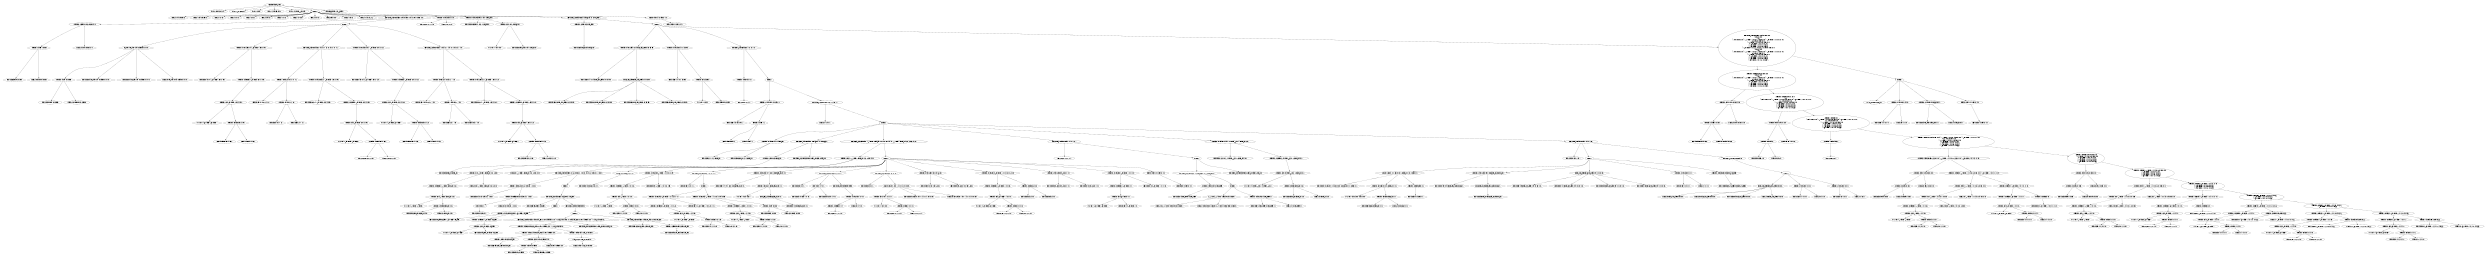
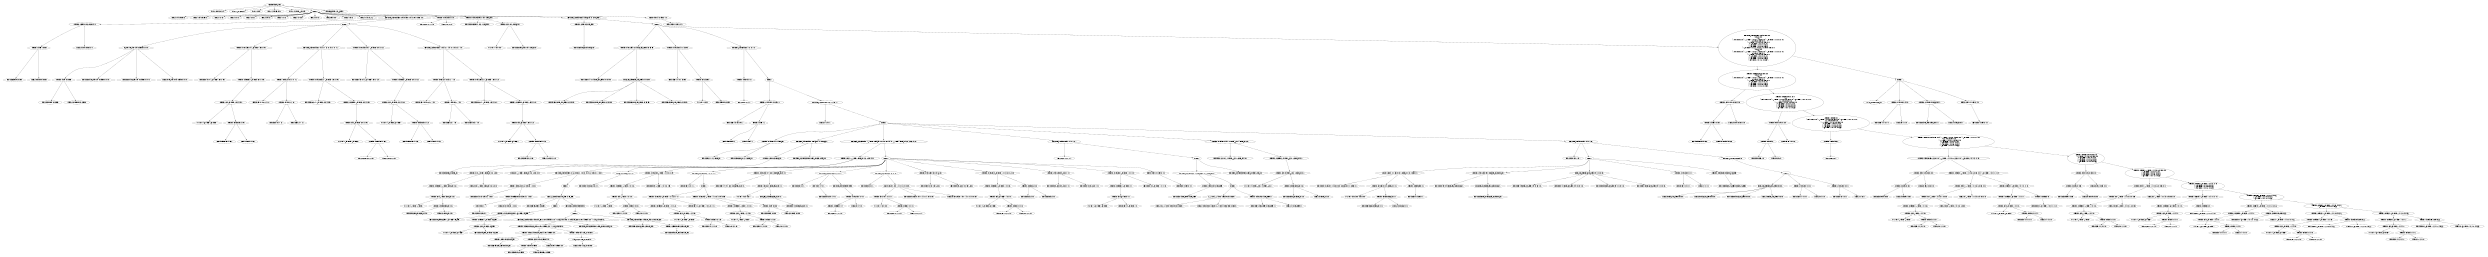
(560, 197) -> (560, 197)
(801, 197) -> none
